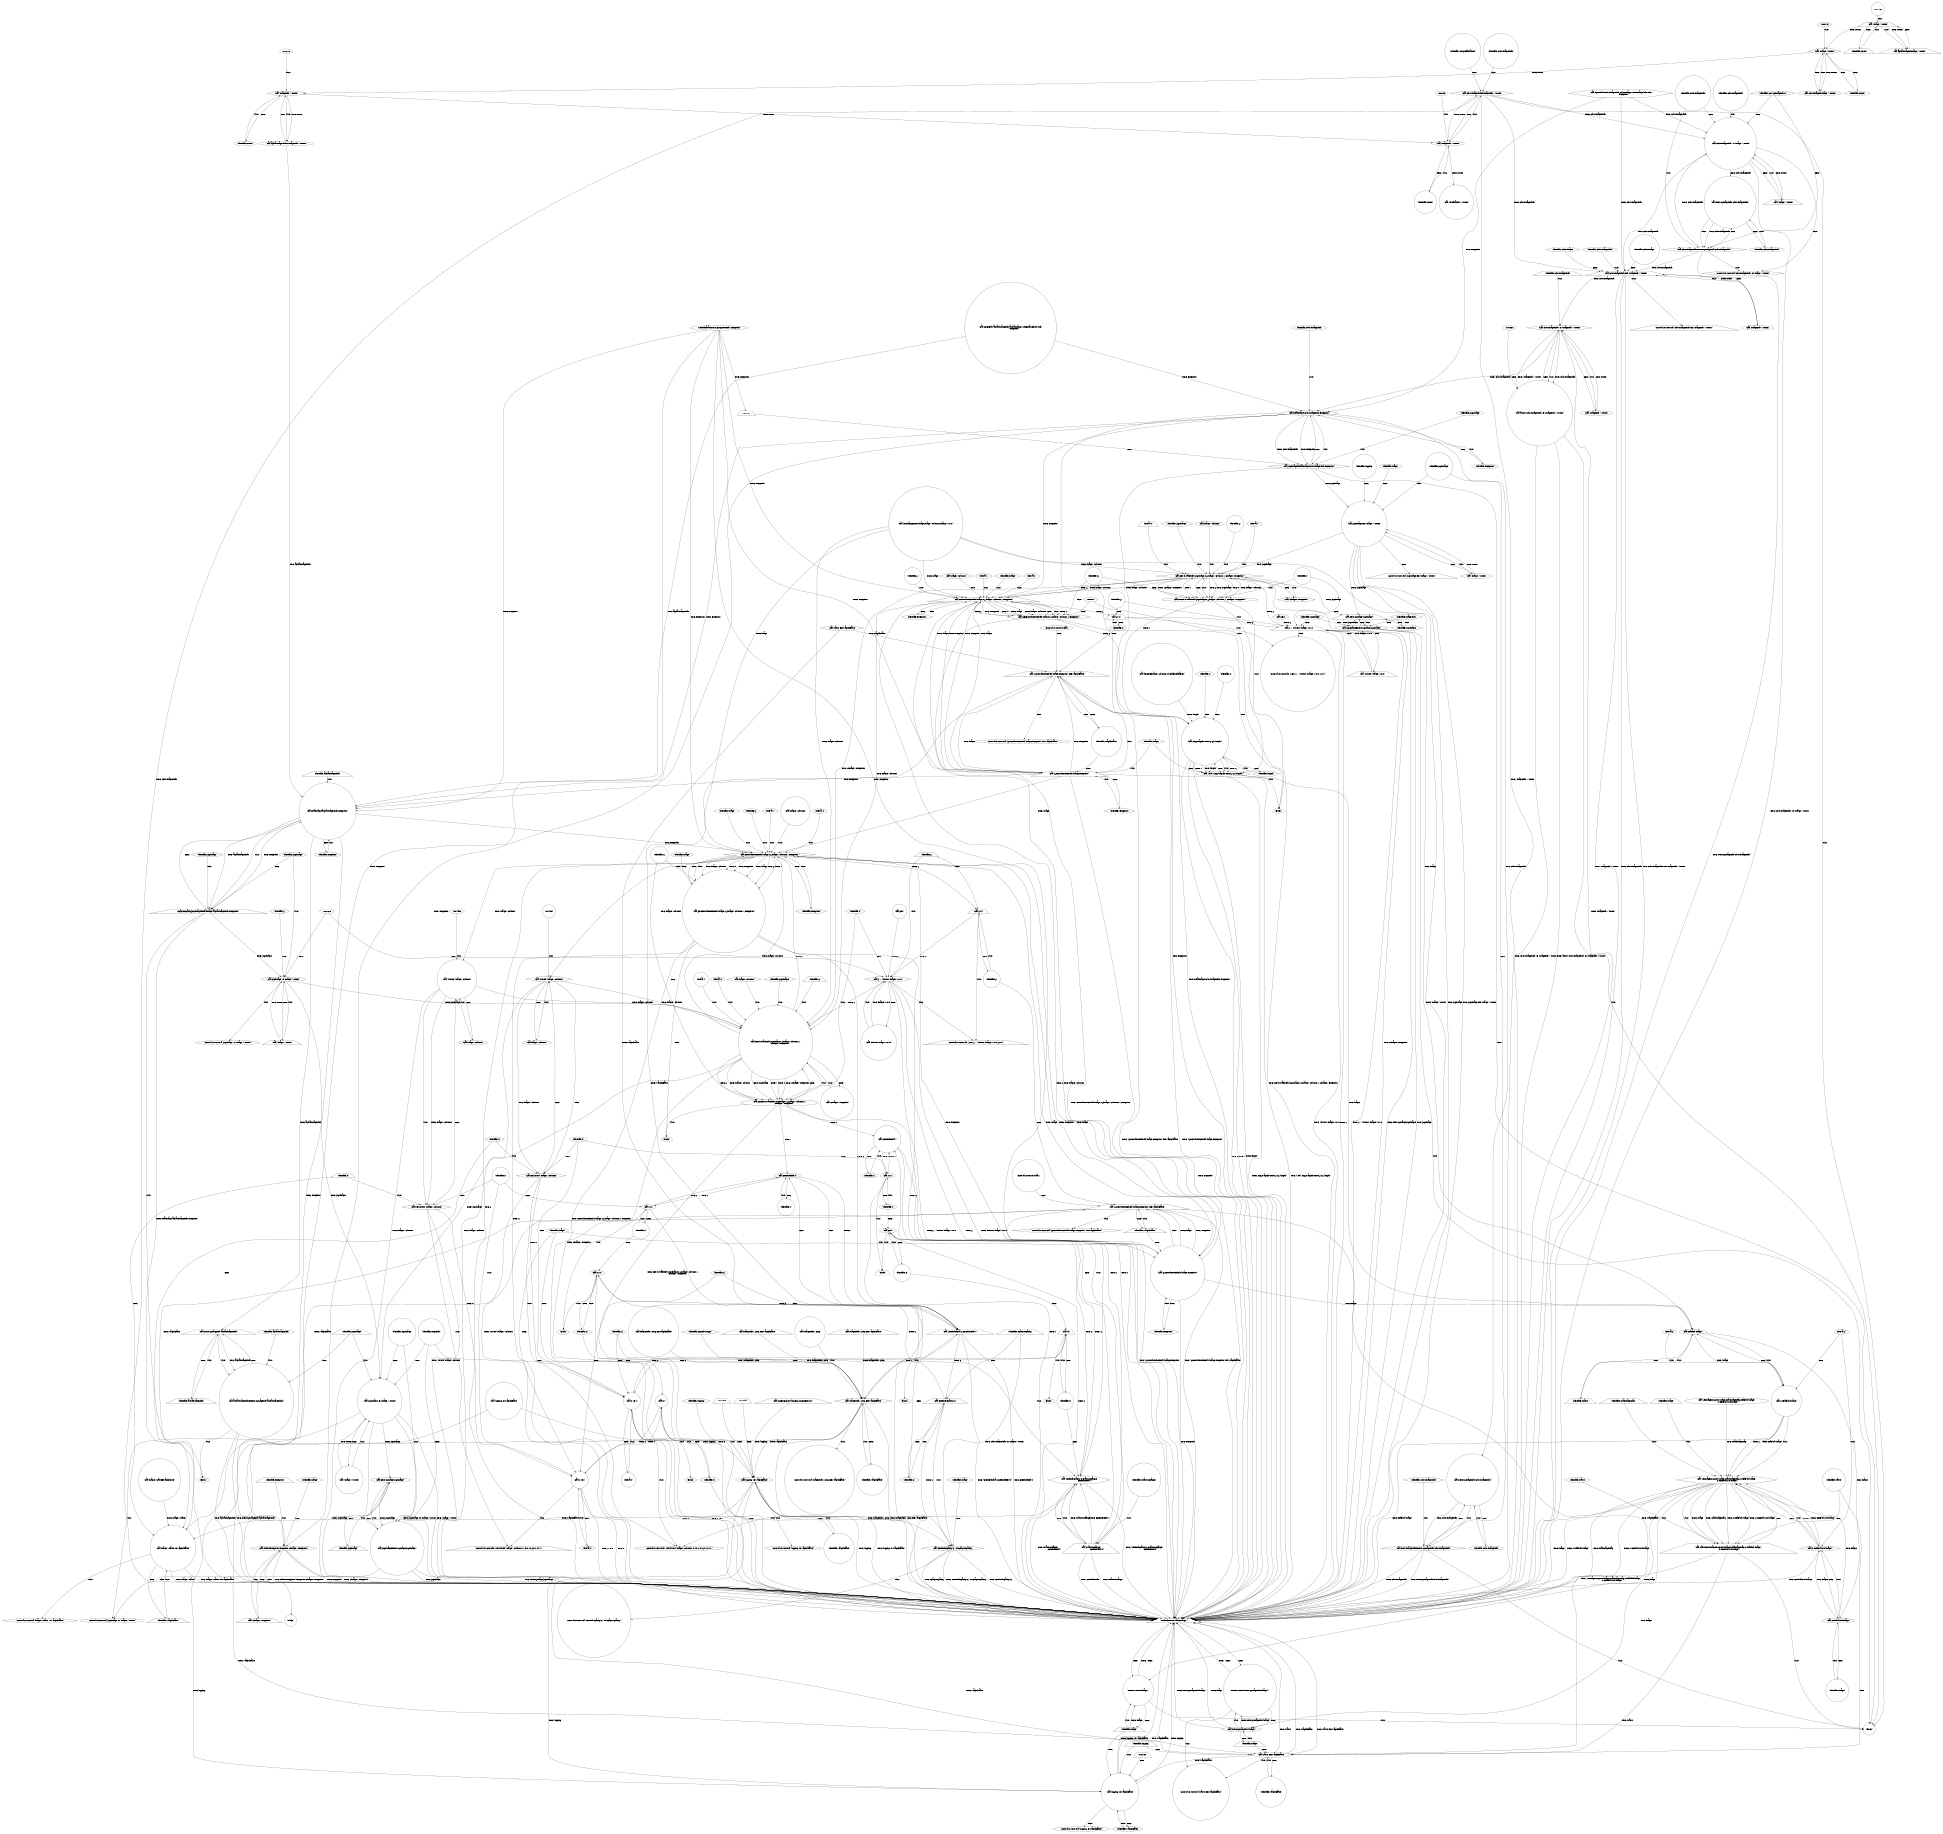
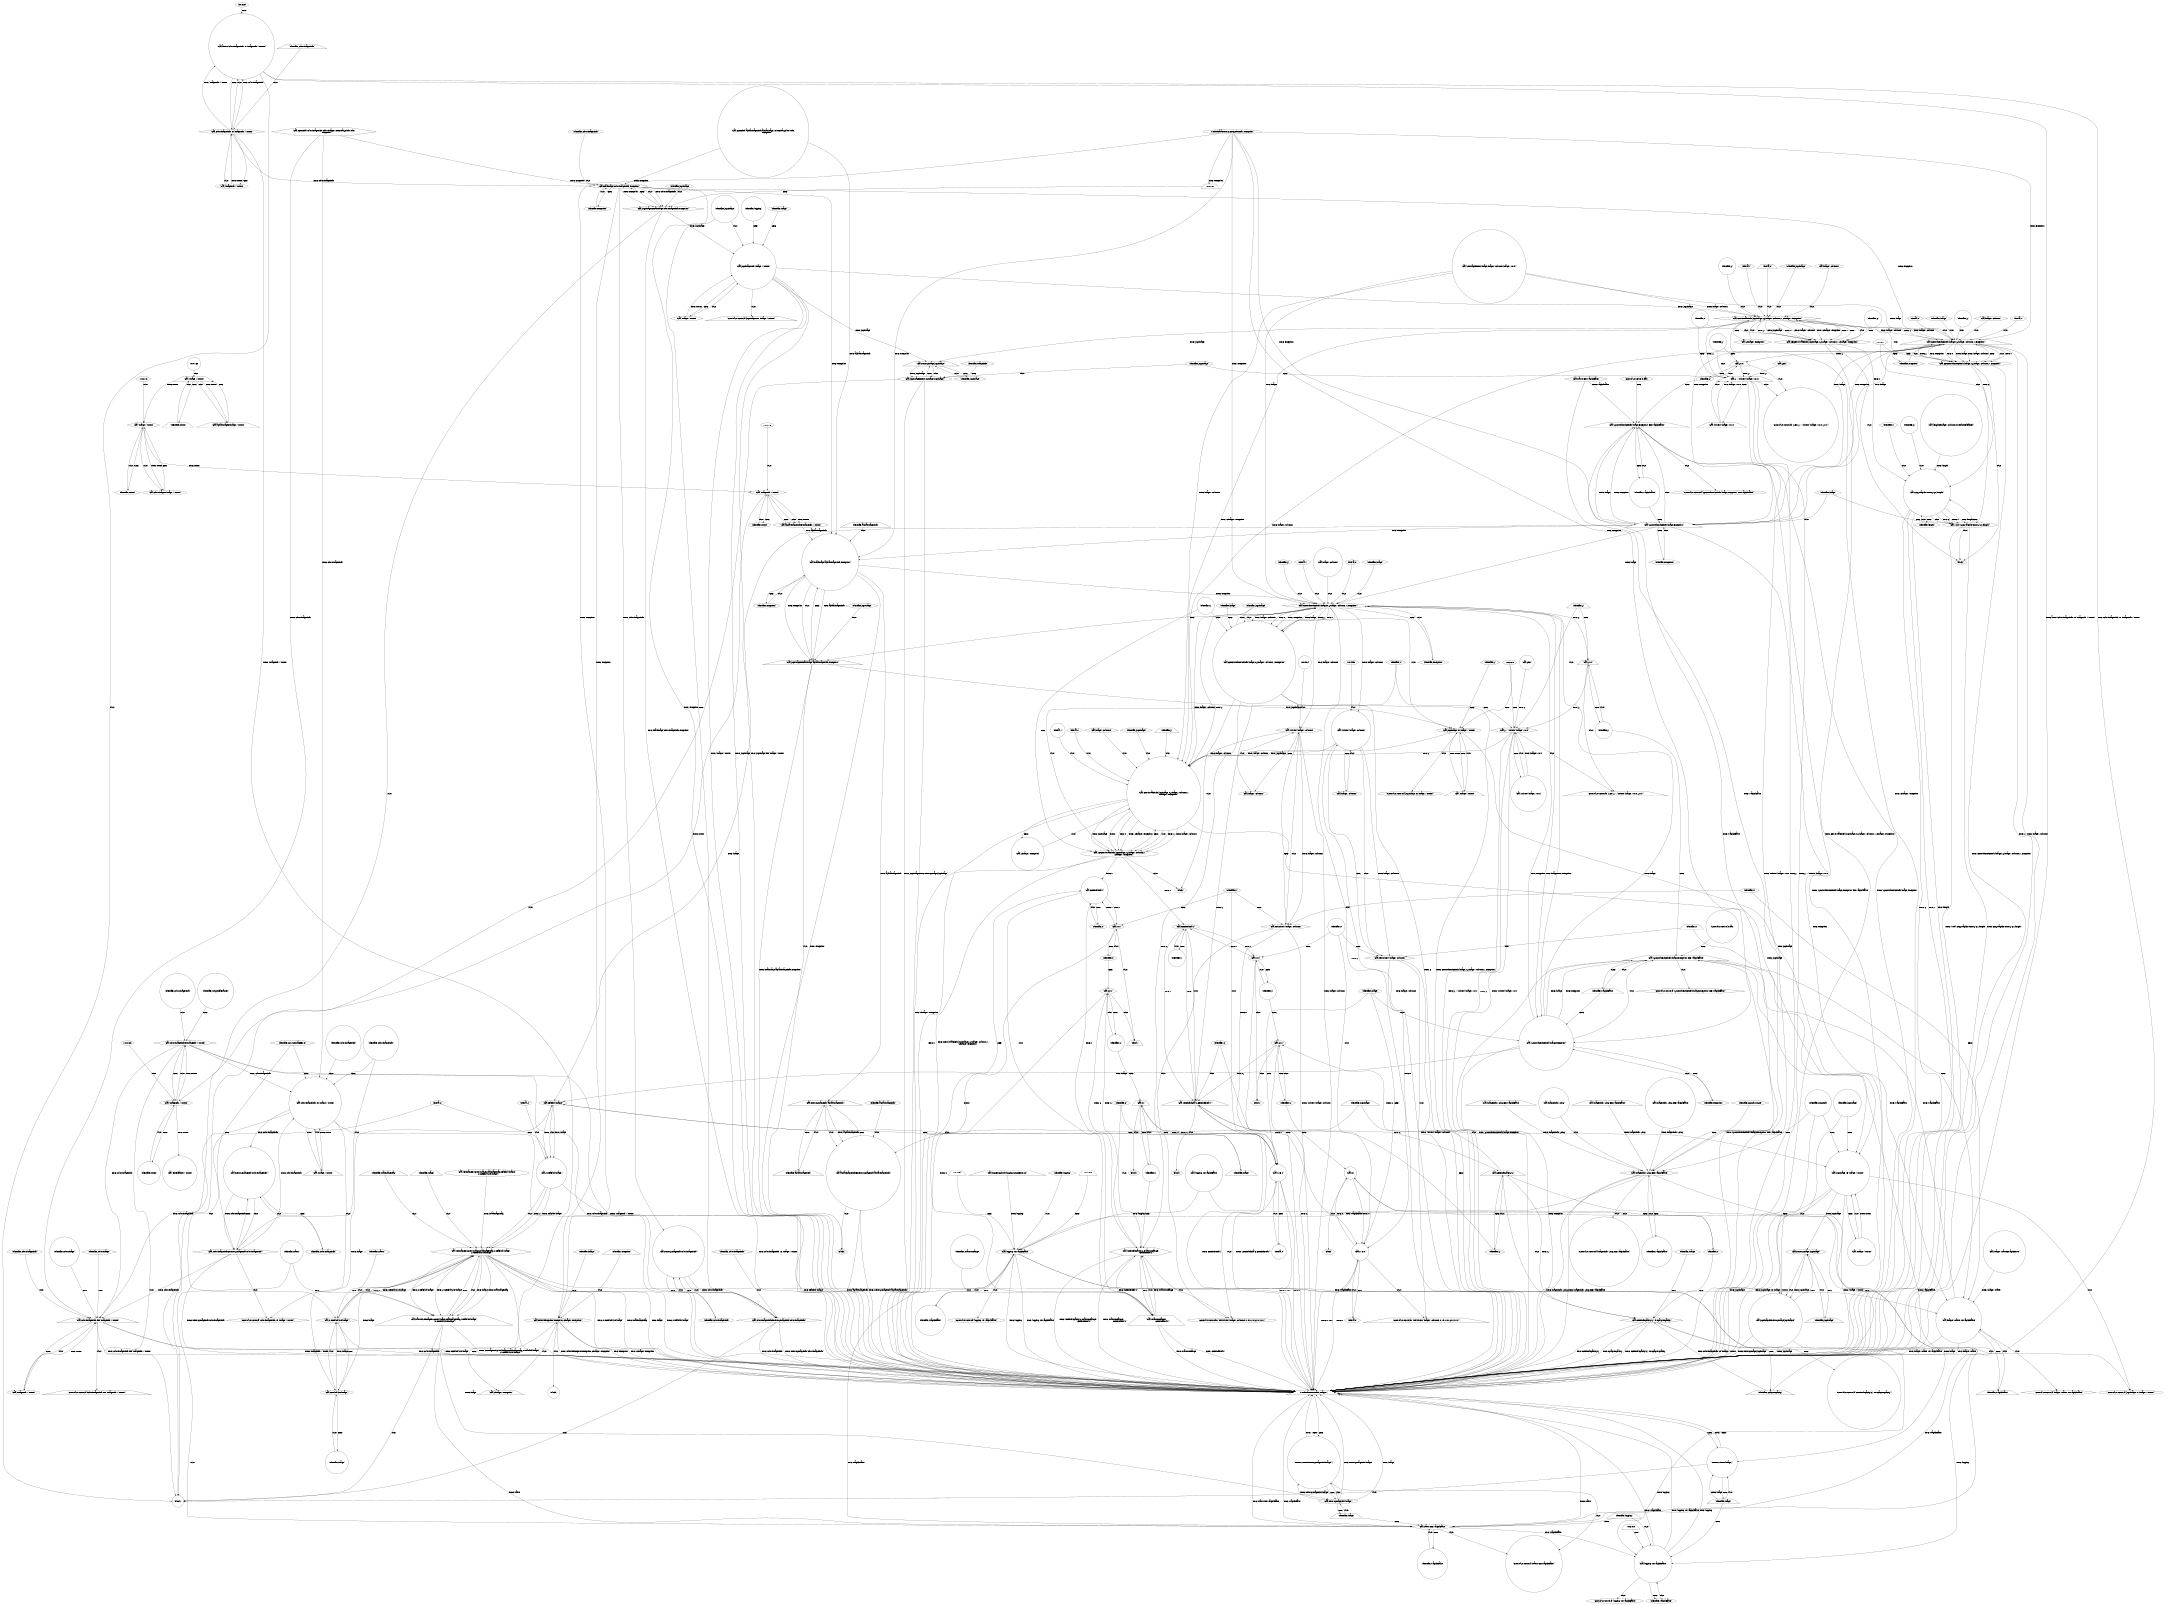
(1576, 295) -> none
(1404, 564) -> (754, 307)
(1425, 809) -> none
(208, 911) -> (813, 662)
none -> (1768, 1351)
(898, 1579) -> (1806, 1351)
